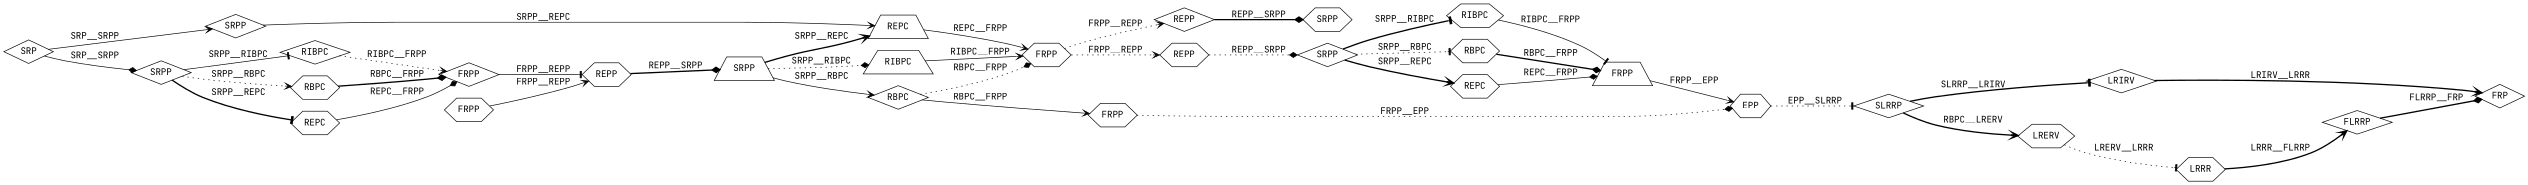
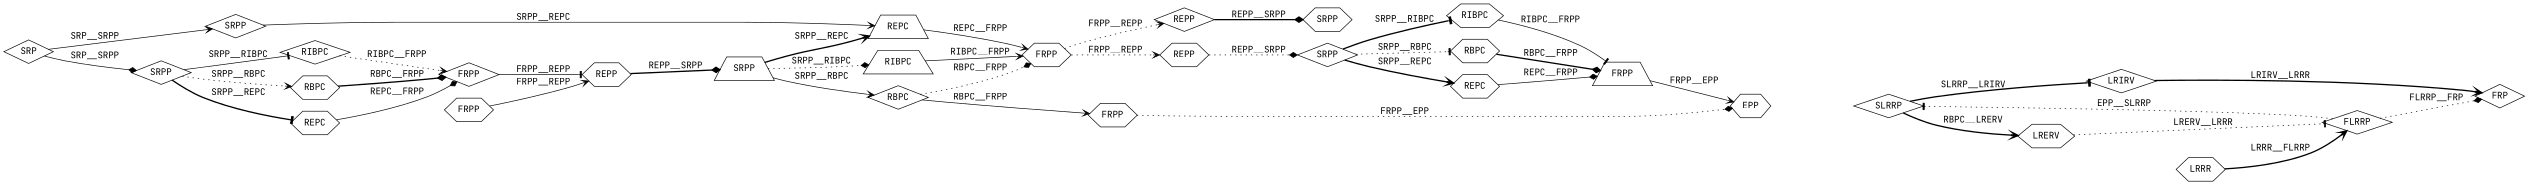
(1811, 106) -> (2129, 110)
(2427, 110) -> (2427, 110)
(2118, 160) -> (2198, 129)
